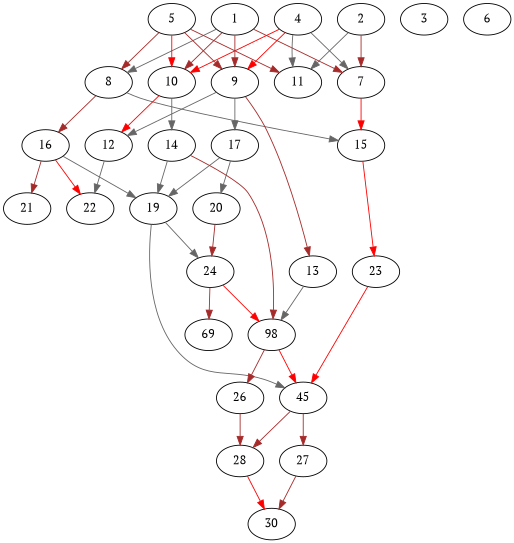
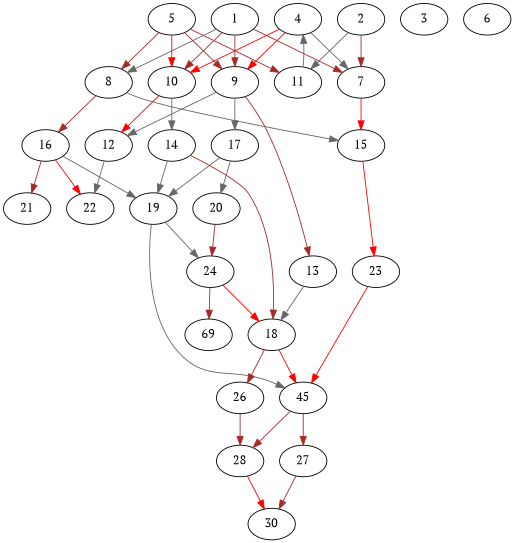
(292, 42) -> (304, 60)
(272, 335) -> (272, 335)
